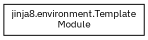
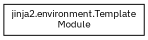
(74, 20) -> (74, 20)
